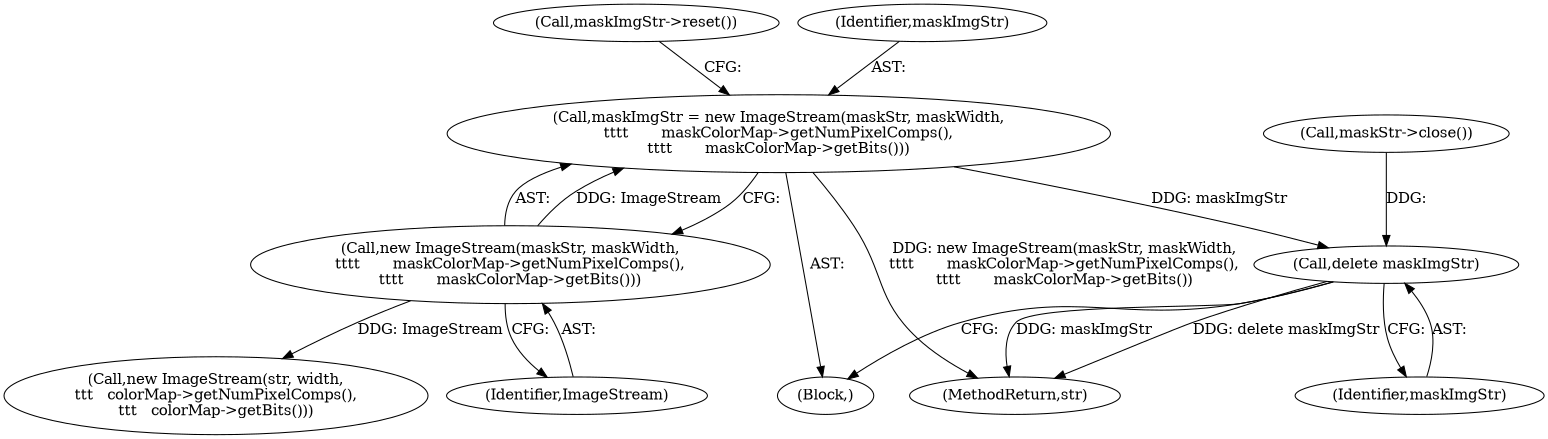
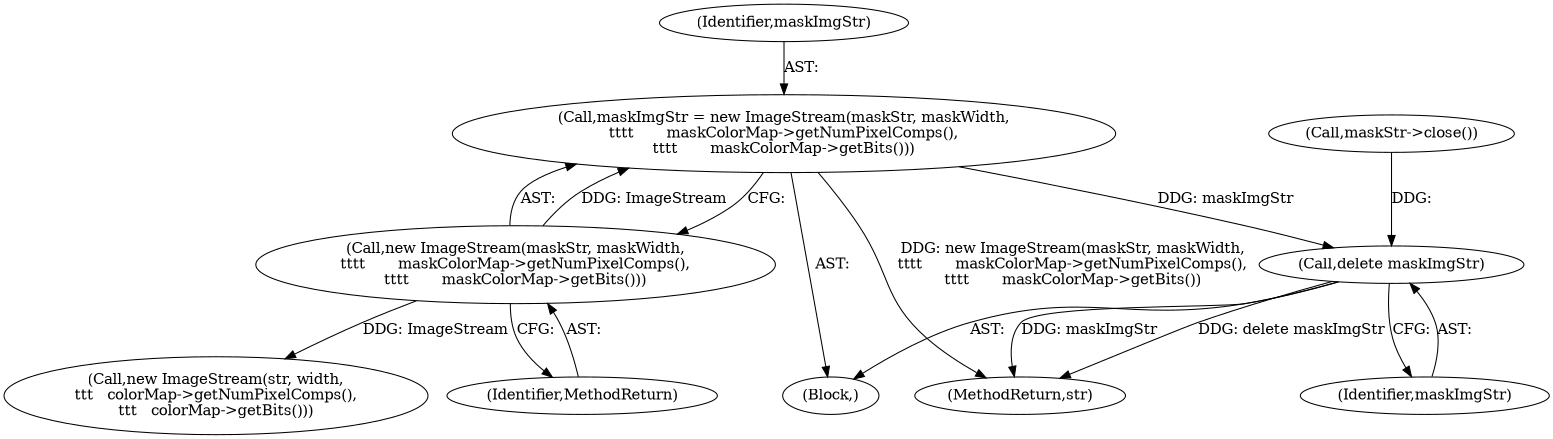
(636, 23) -> none
(982, 330) -> (990, 330)
(577, 396) -> (582, 396)
